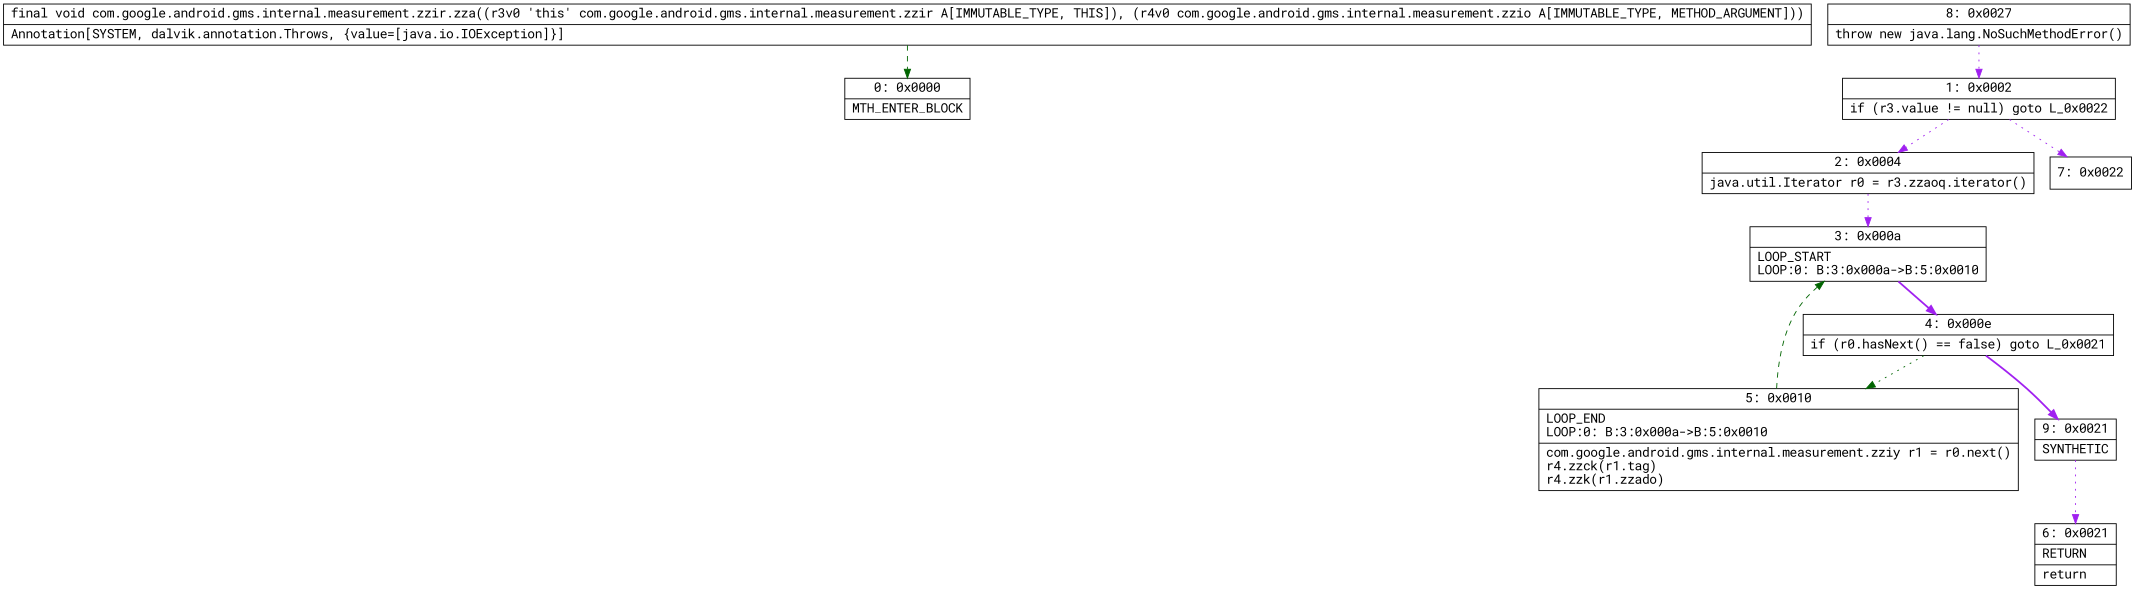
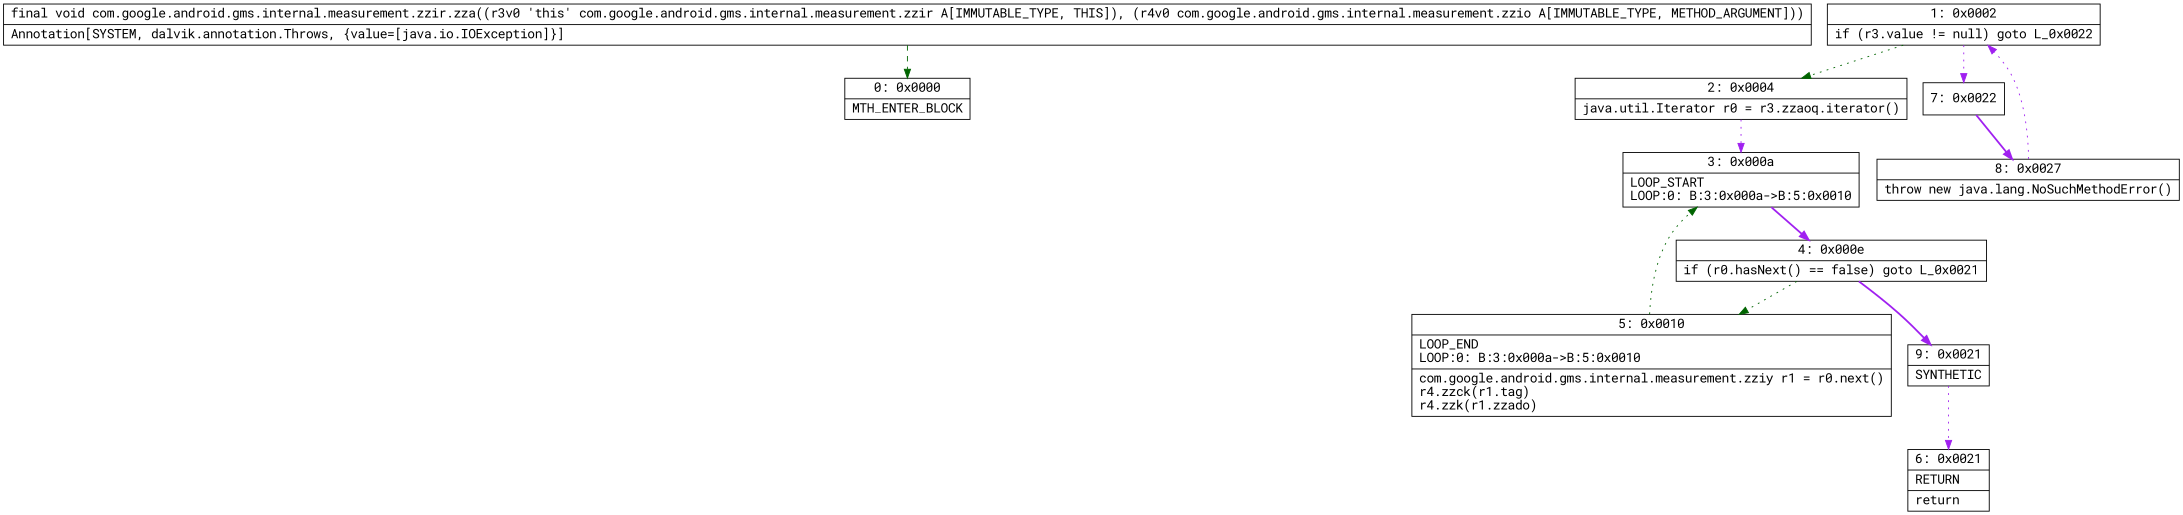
(1927, 134) -> (1857, 60)
none -> (1991, 134)
(1786, 333) -> (1659, 259)
